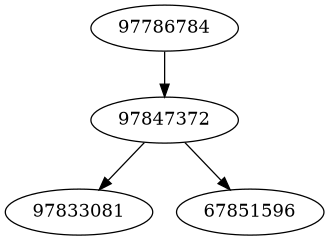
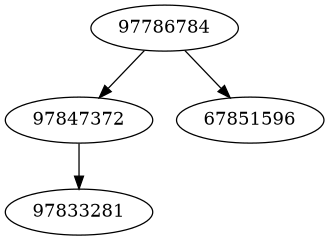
(203, 161) -> (203, 69)
(79, 212) -> (79, 212)
